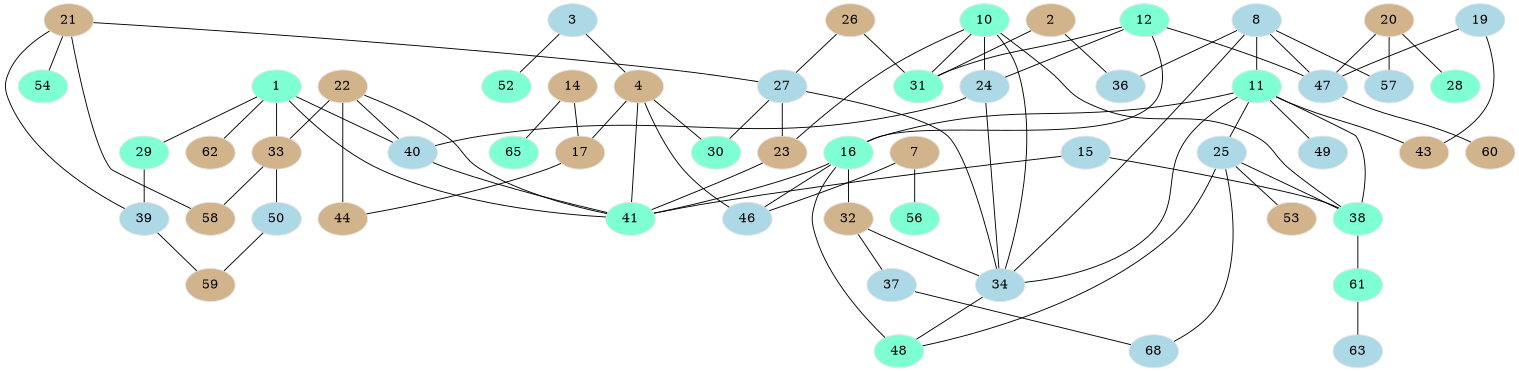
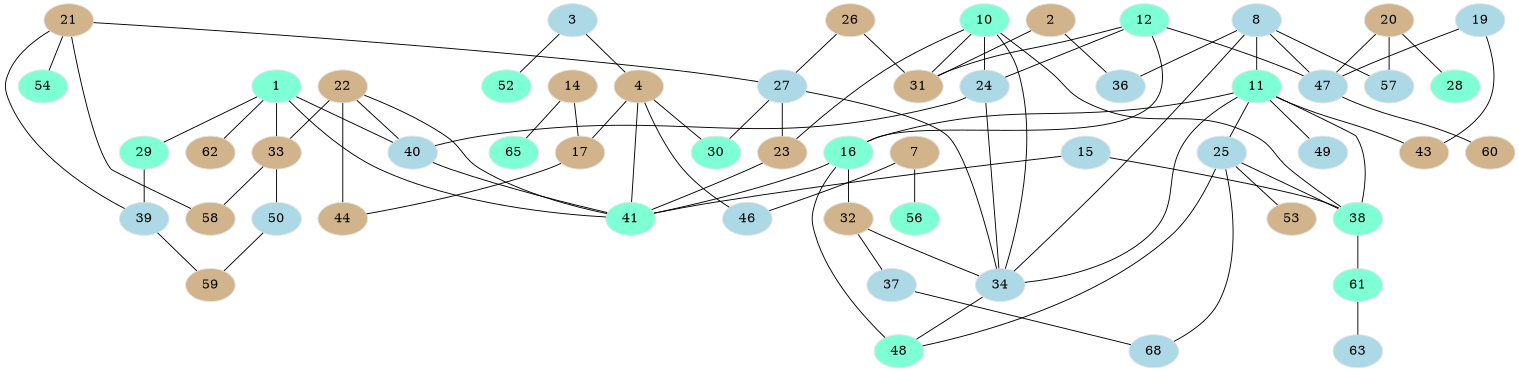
(918, 86) -> (918, 86)
(801, 184) -> none
